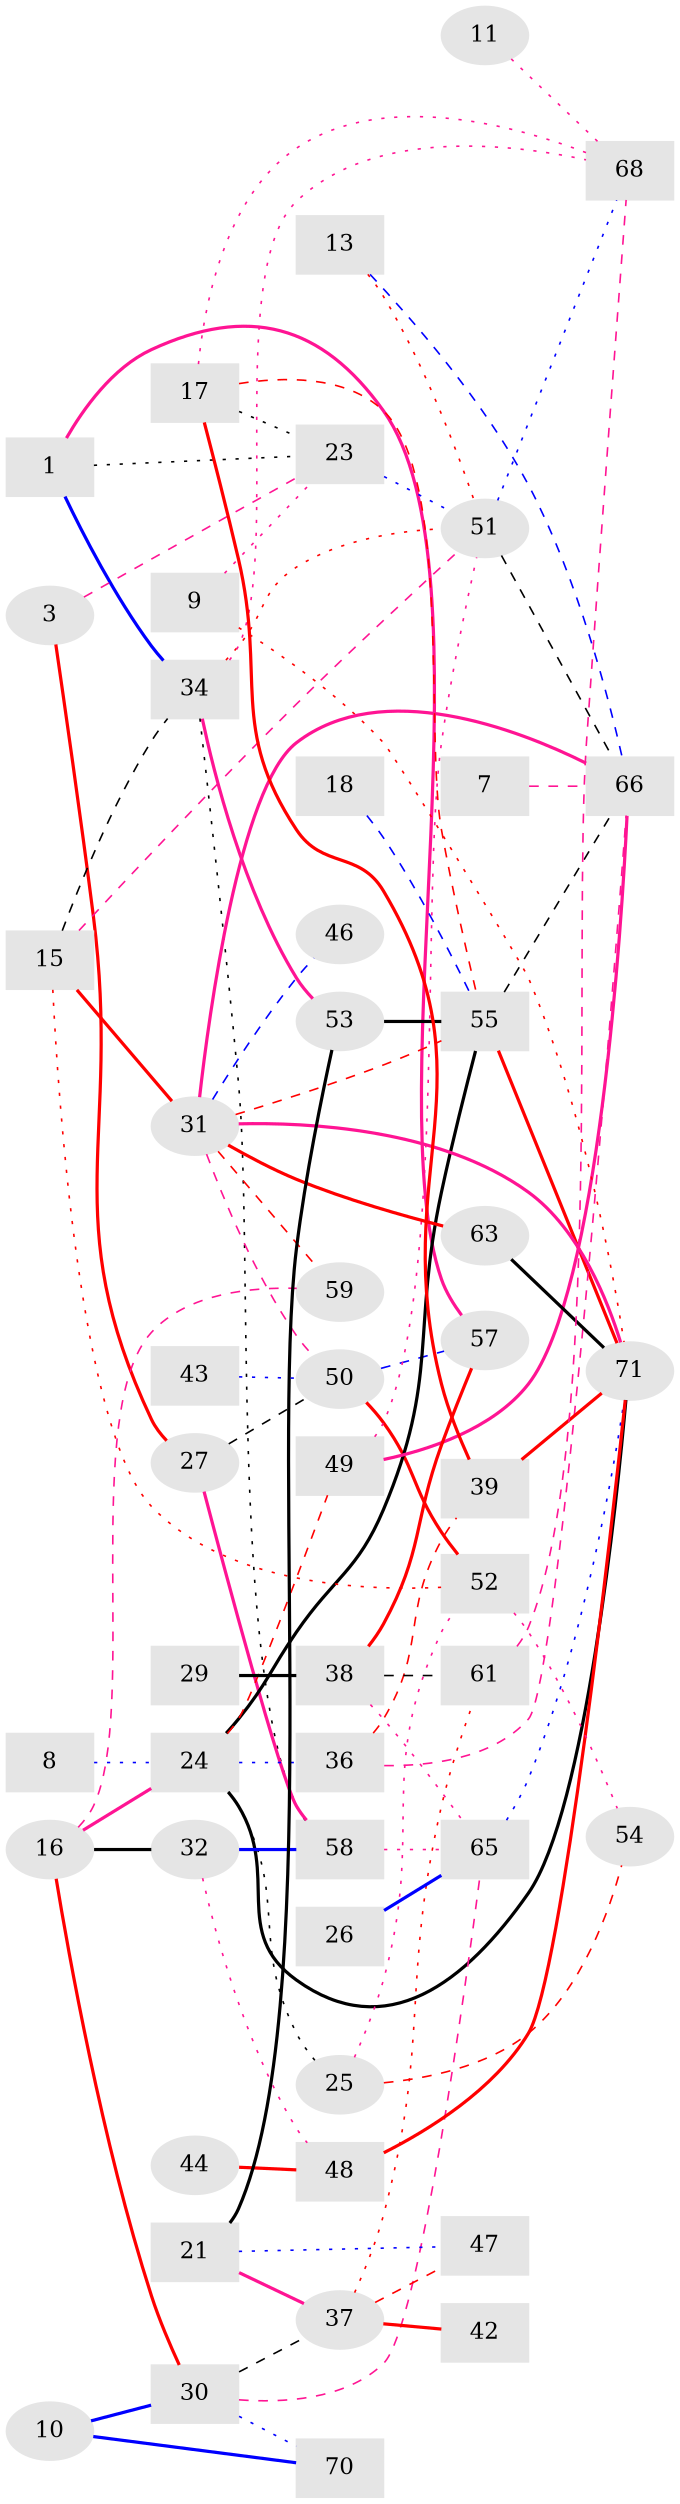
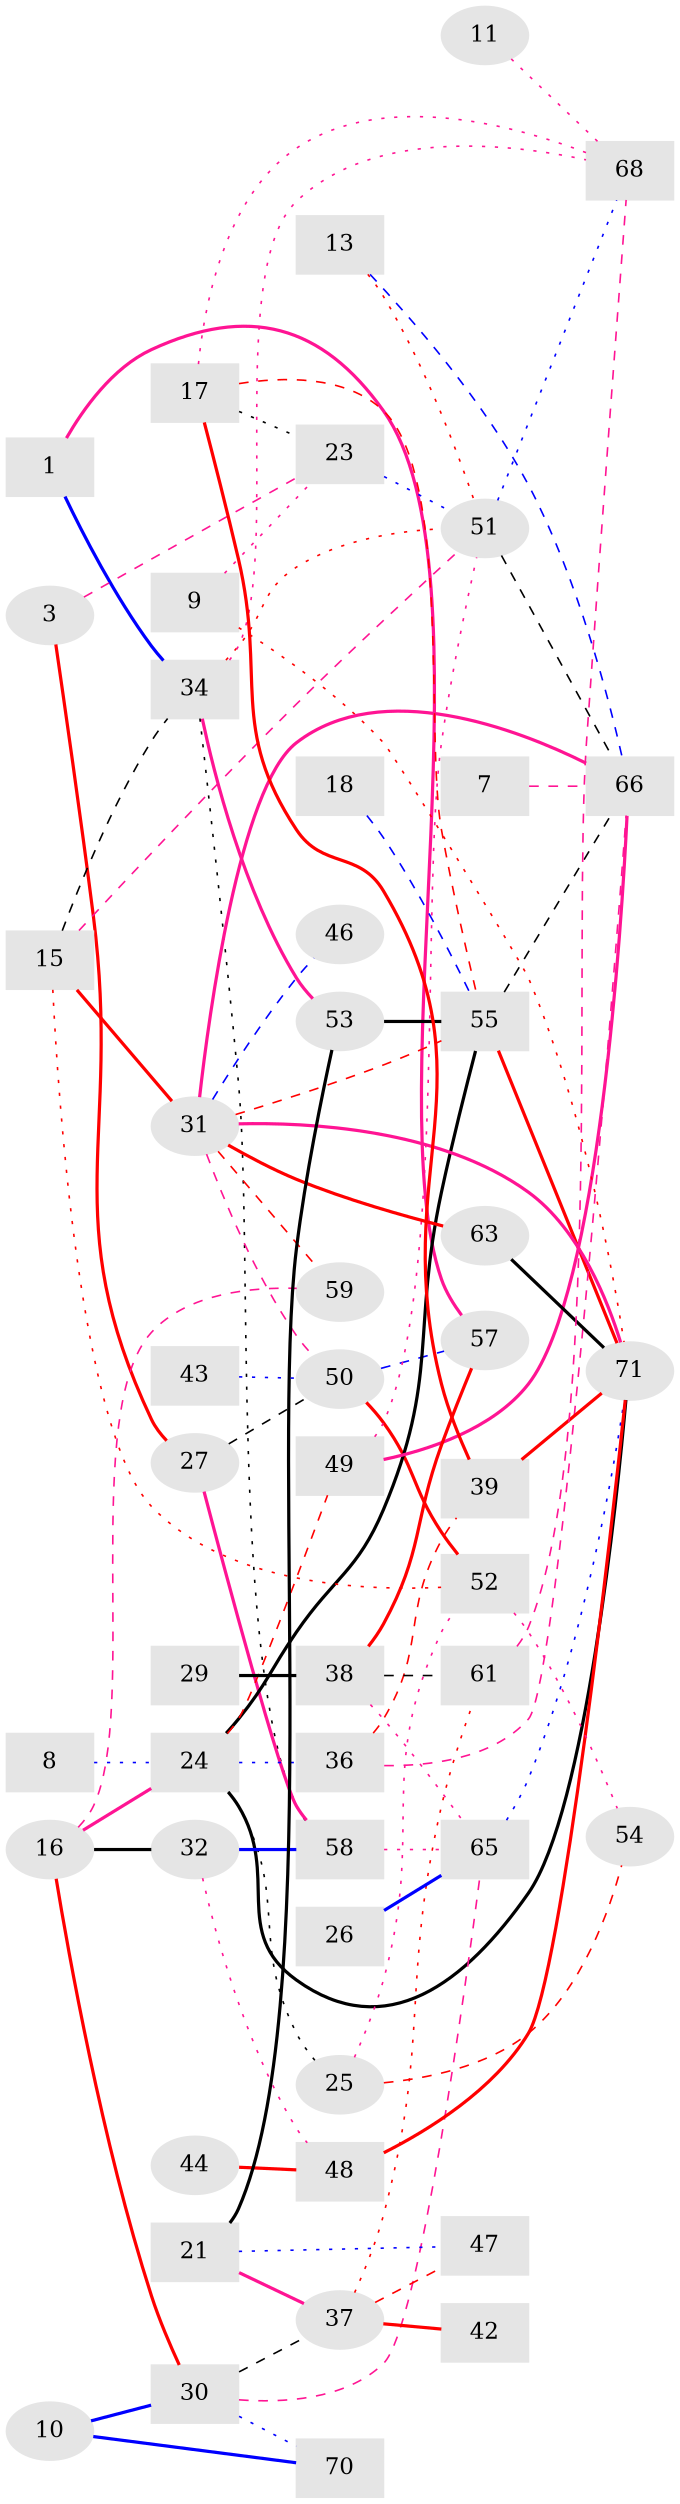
(195, 461) -> none
